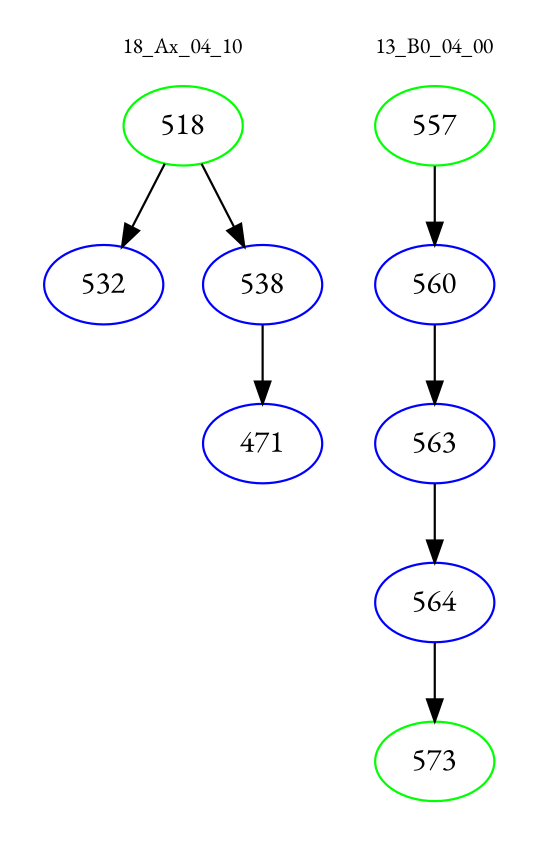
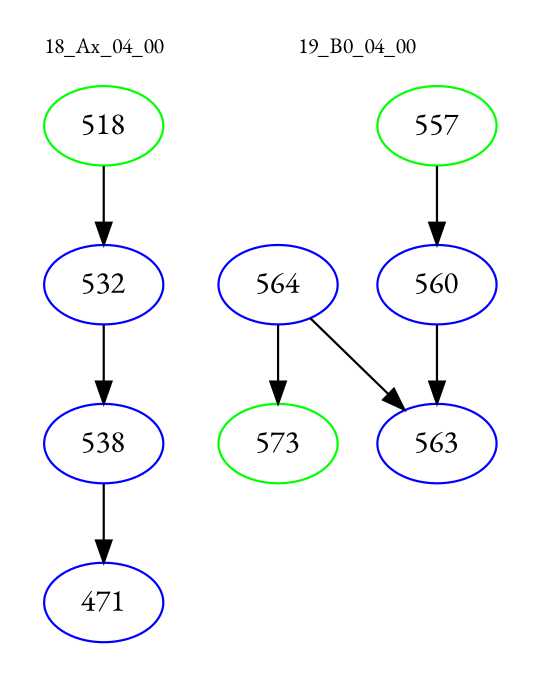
(183, 47) -> (105, 47)
(435, 47) -> (358, 47)
(218, 195) -> (104, 353)
(435, 512) -> (349, 356)
